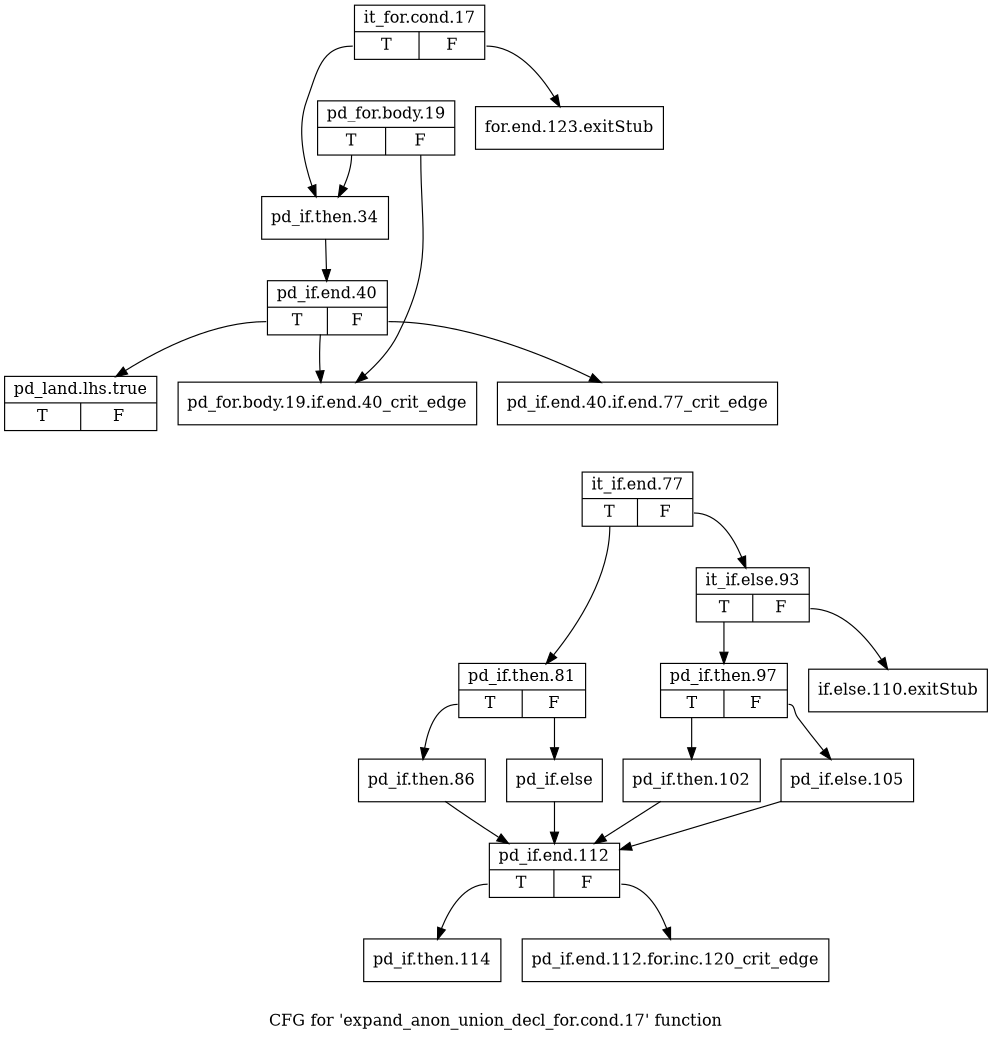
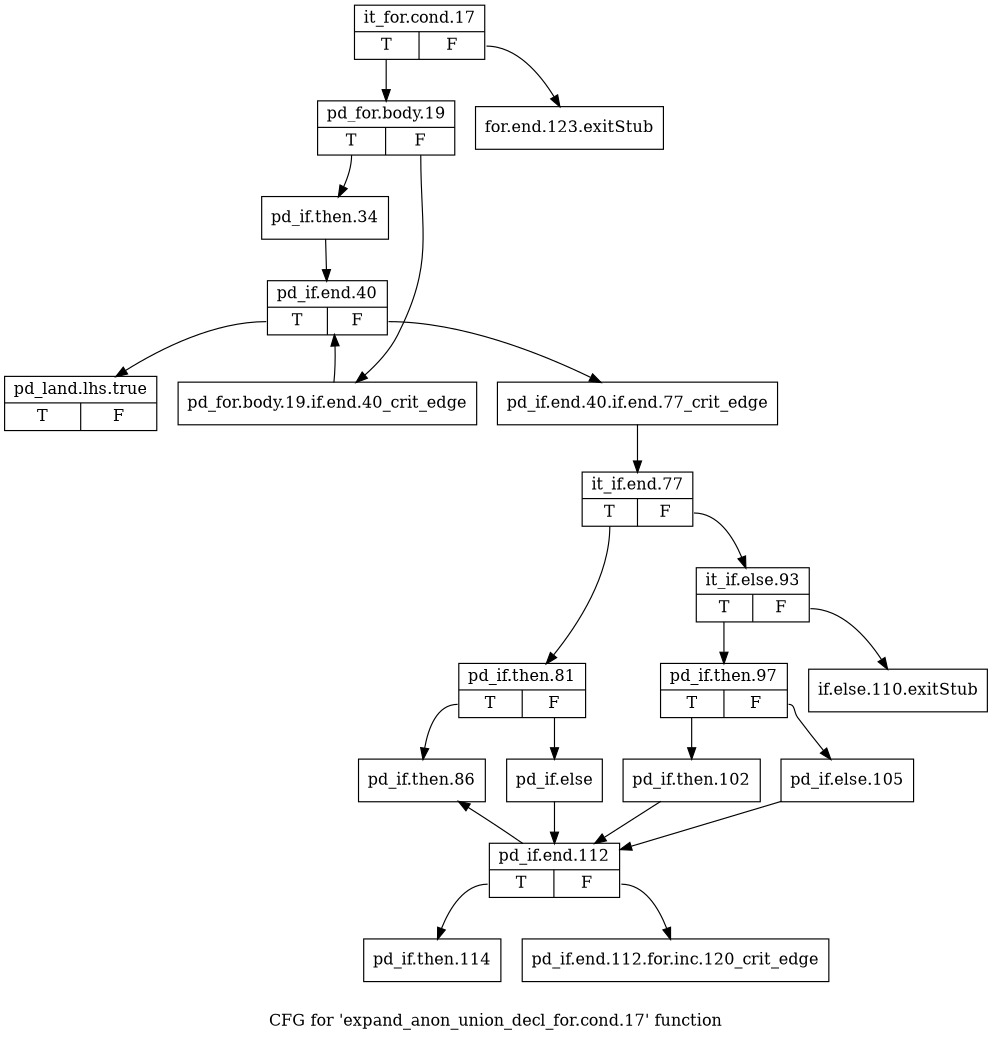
(305, 105) -> (386, 74)
(320, 353) -> (335, 364)
none -> (637, 443)
(472, 819) -> (496, 825)
